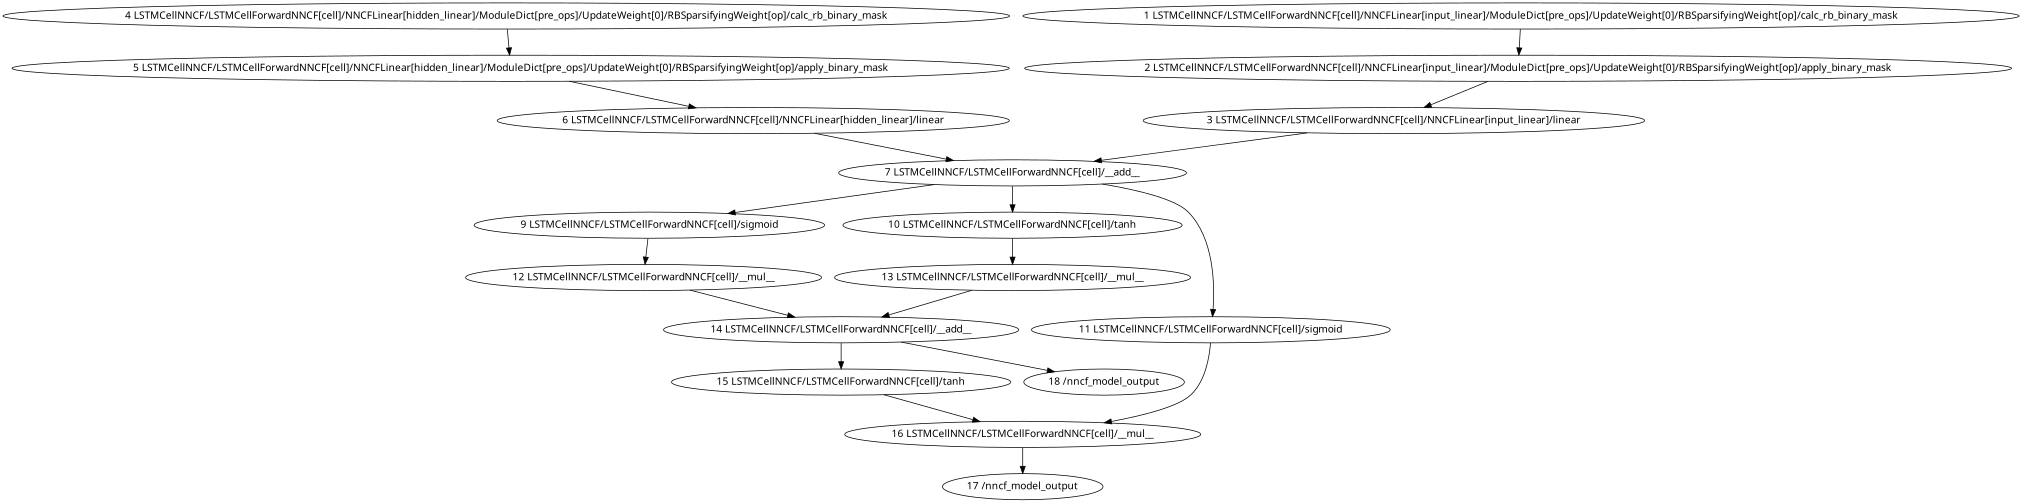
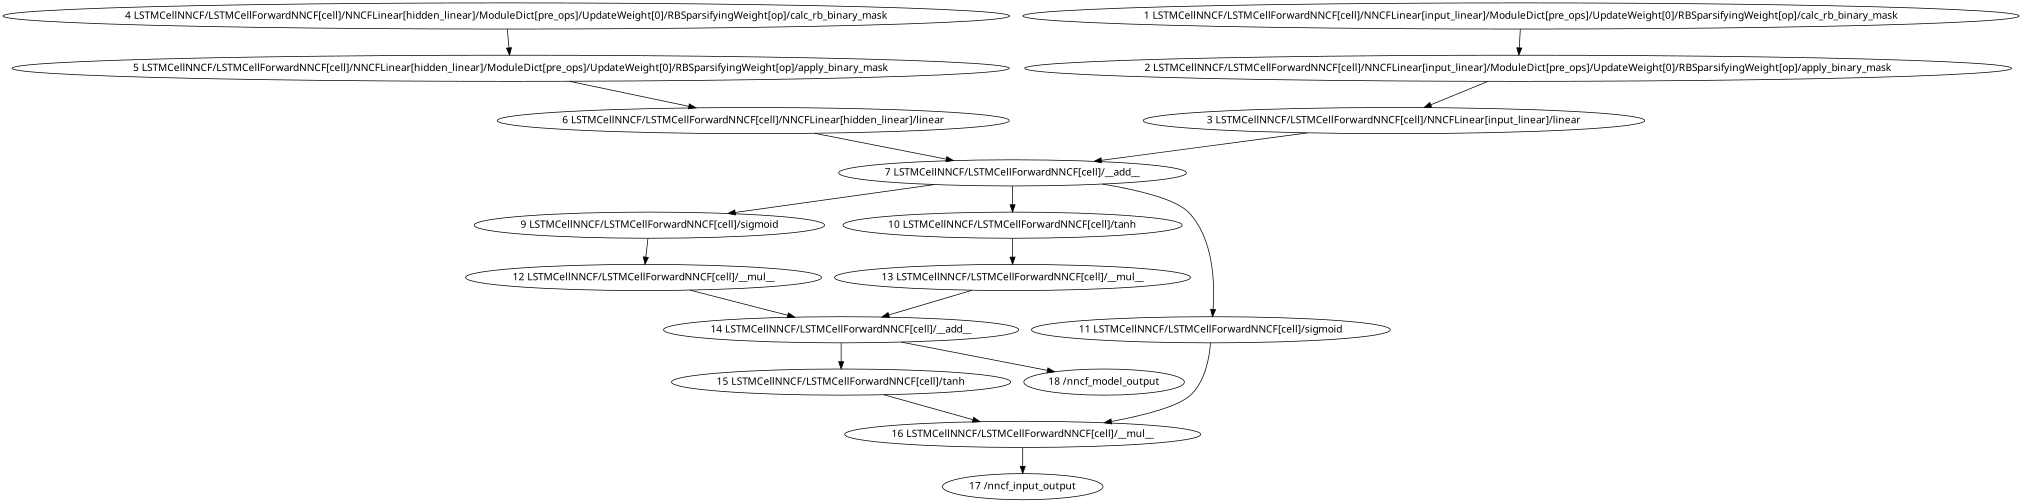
(1023, 487) -> (1023, 487)
